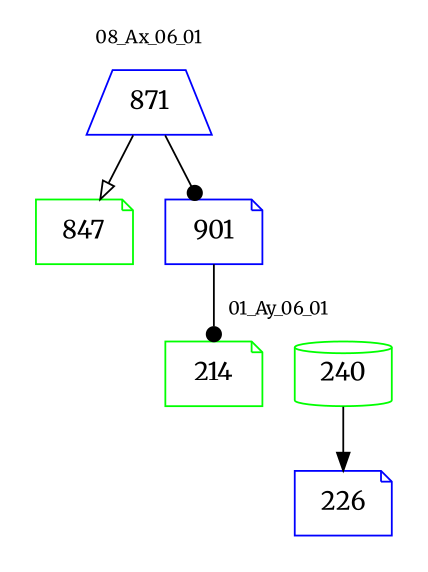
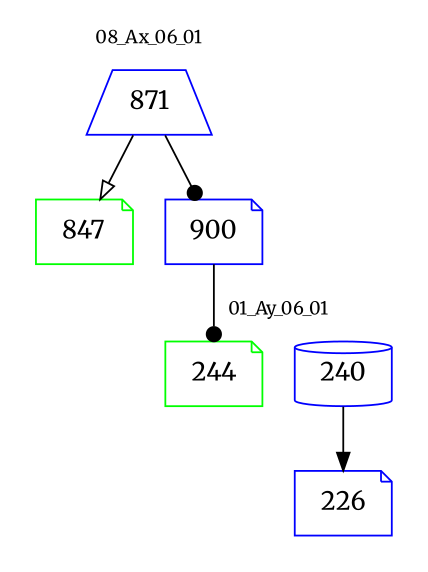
(214, 232) -> (214, 232)
(214, 374) -> (214, 374)
(343, 374) -> (343, 374)
